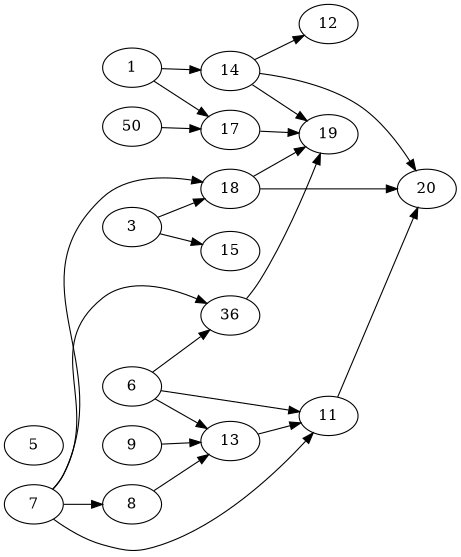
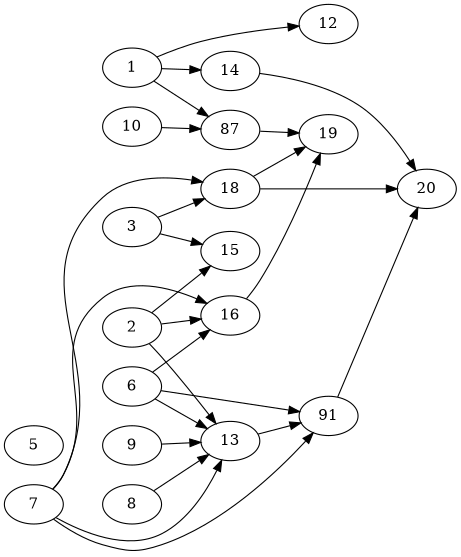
(274, 50) -> (221, 37)
(275, 100) -> none
(132, 127) -> (132, 127)
(230, 130) -> (230, 130)
(230, 315) -> (230, 315)
none -> (132, 327)
(329, 416) -> (329, 416)
(78, 504) -> (150, 538)
